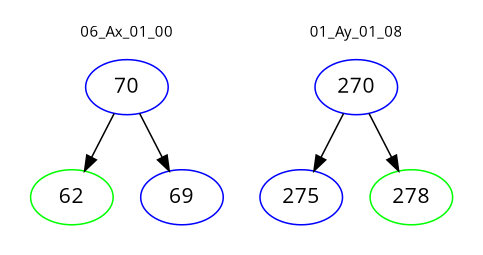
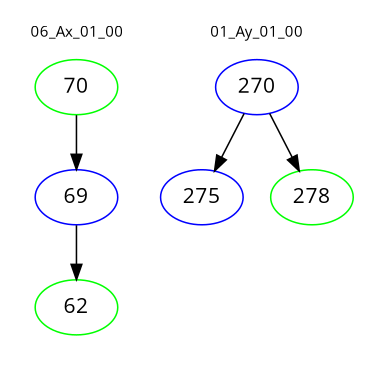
(356, 33) -> (257, 33)
(127, 87) -> (76, 87)
(103, 135) -> (76, 245)
